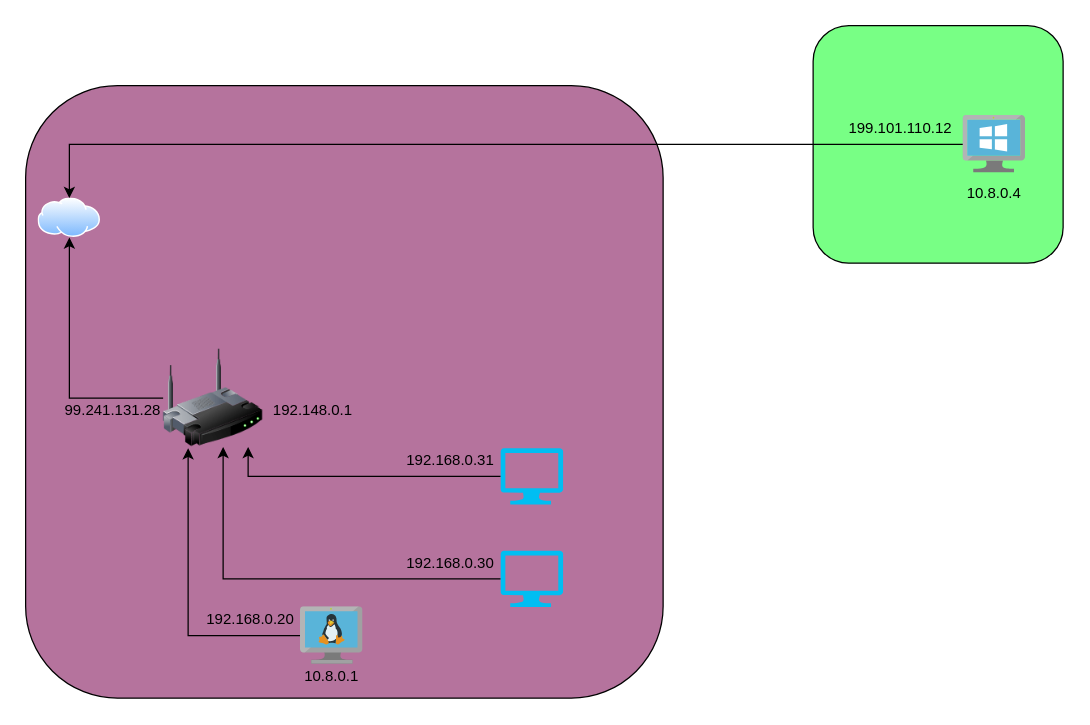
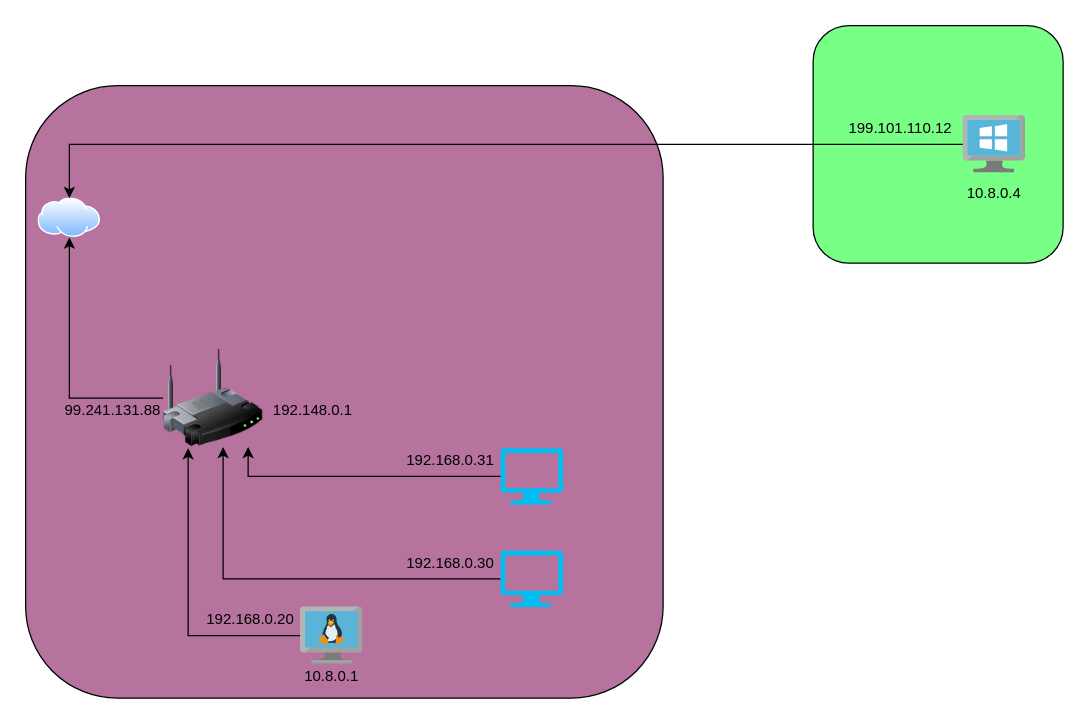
(113, 411) -> (113, 411)
